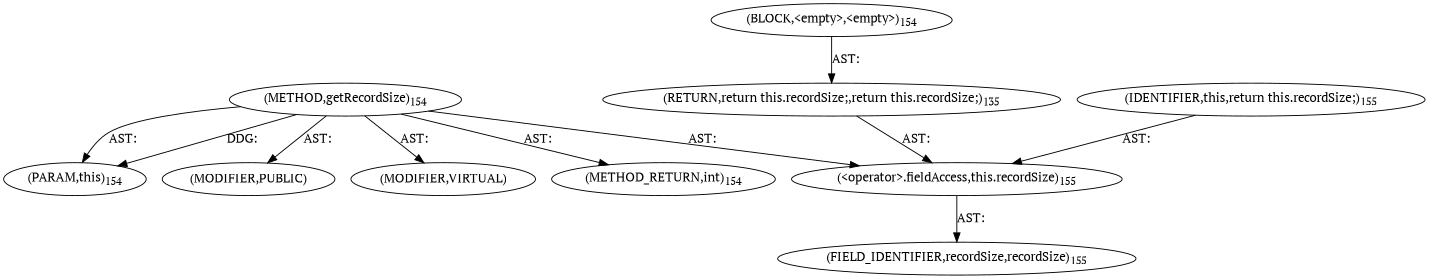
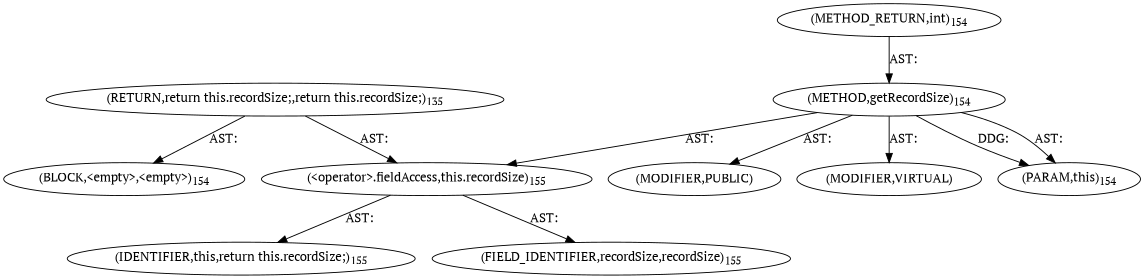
(832, 55) -> (203, 137)
(500, 138) -> (889, 55)
(1108, 138) -> (338, 217)
